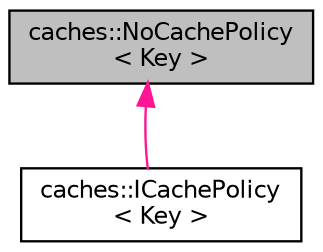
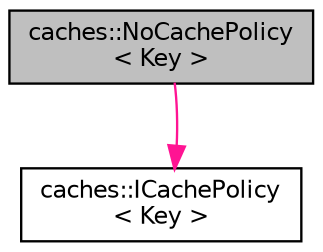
(146, 138) -> (177, 114)
